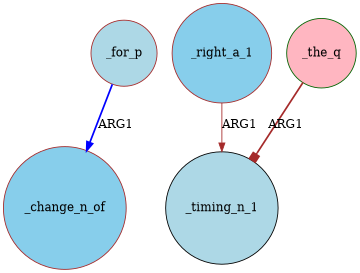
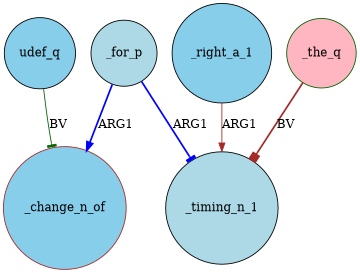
none -> (40, 53)
(124, 53) -> (124, 53)
(222, 53) -> (222, 53)
none -> (166, 119)
(286, 125) -> (286, 125)
